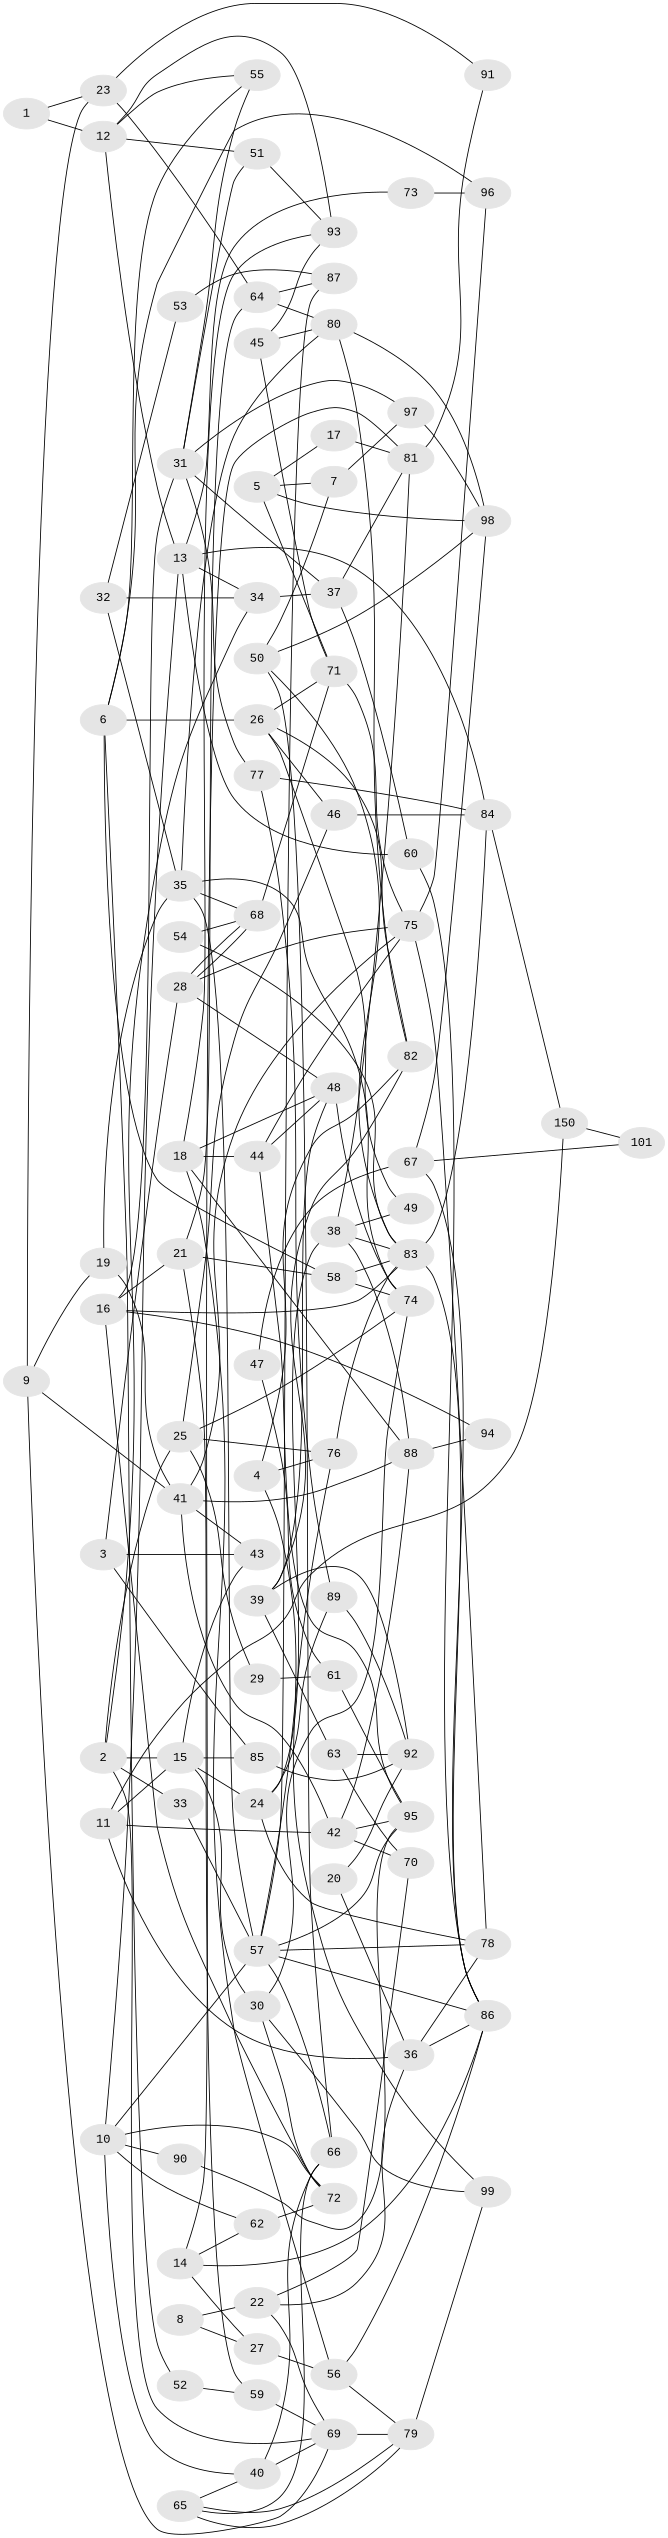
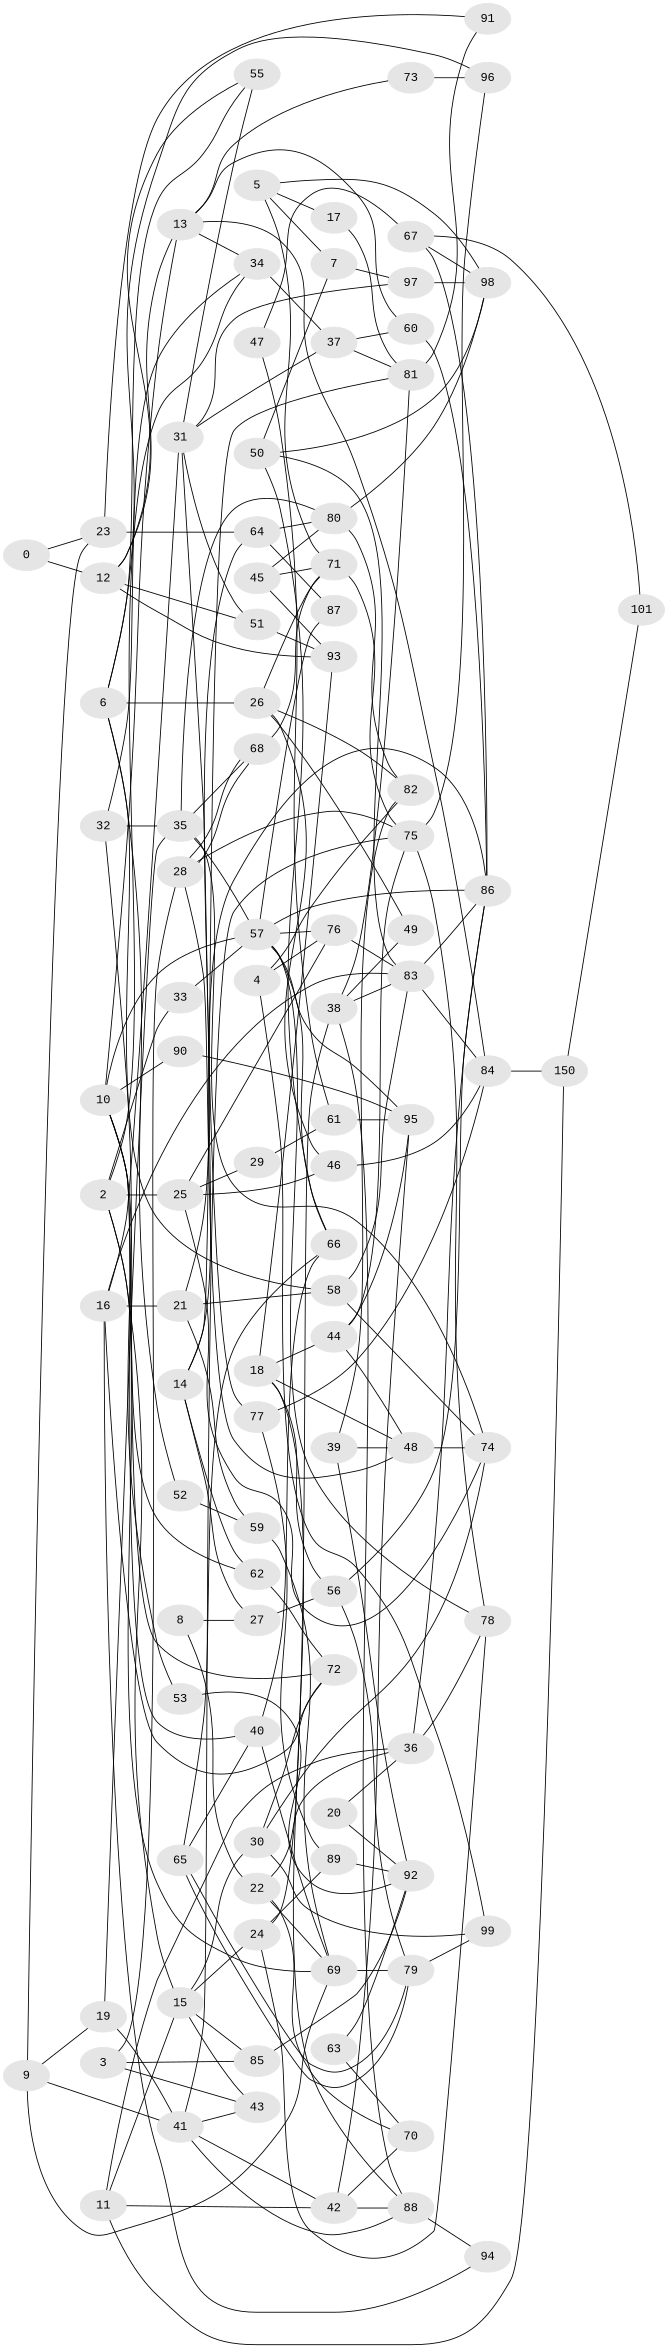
(26, 114) -> (26, 555)
(251, 271) -> (289, 1721)
(180, 937) -> none
(289, 1665) -> none
